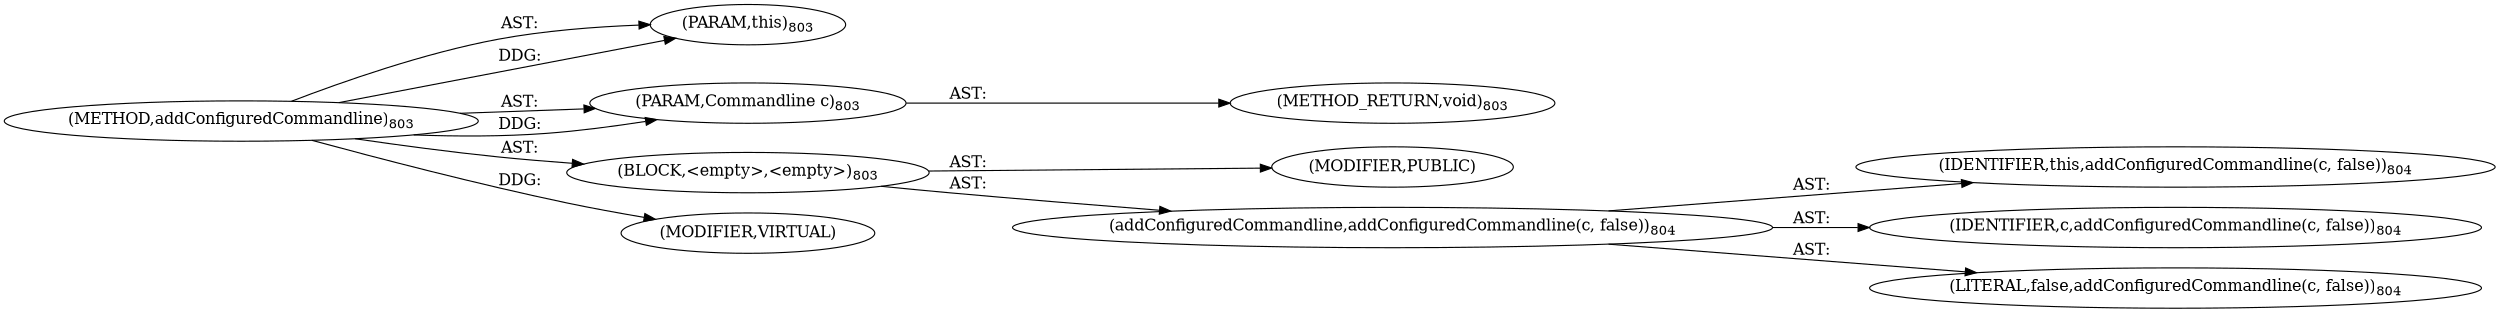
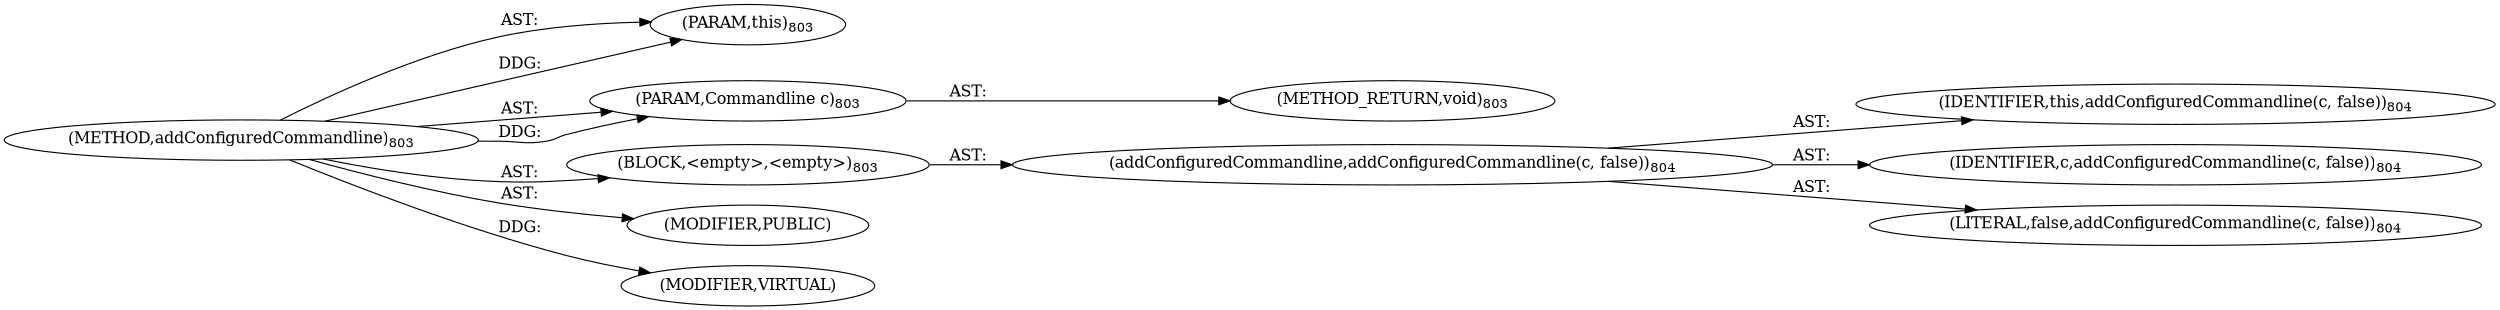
(1094, 170) -> (464, 197)
